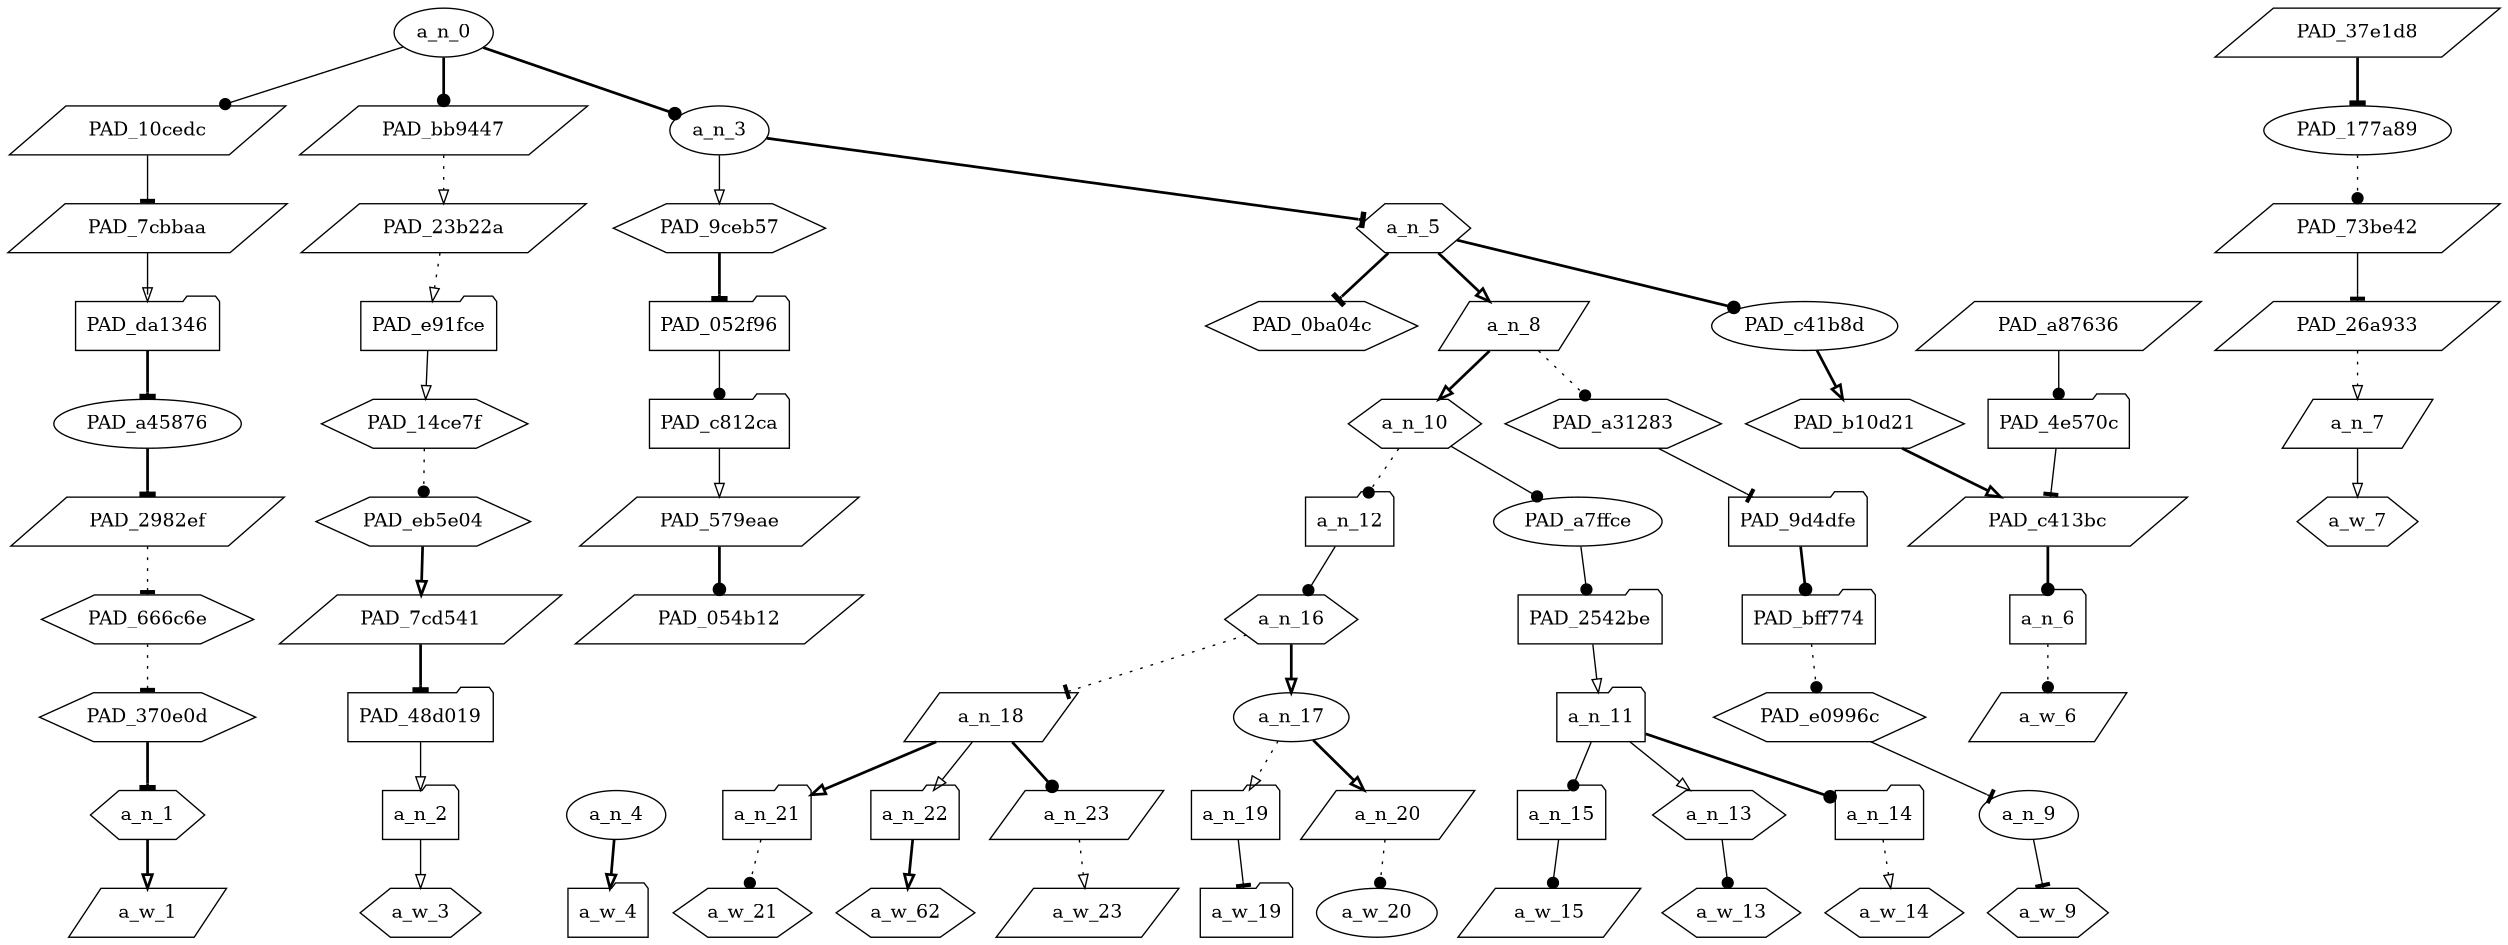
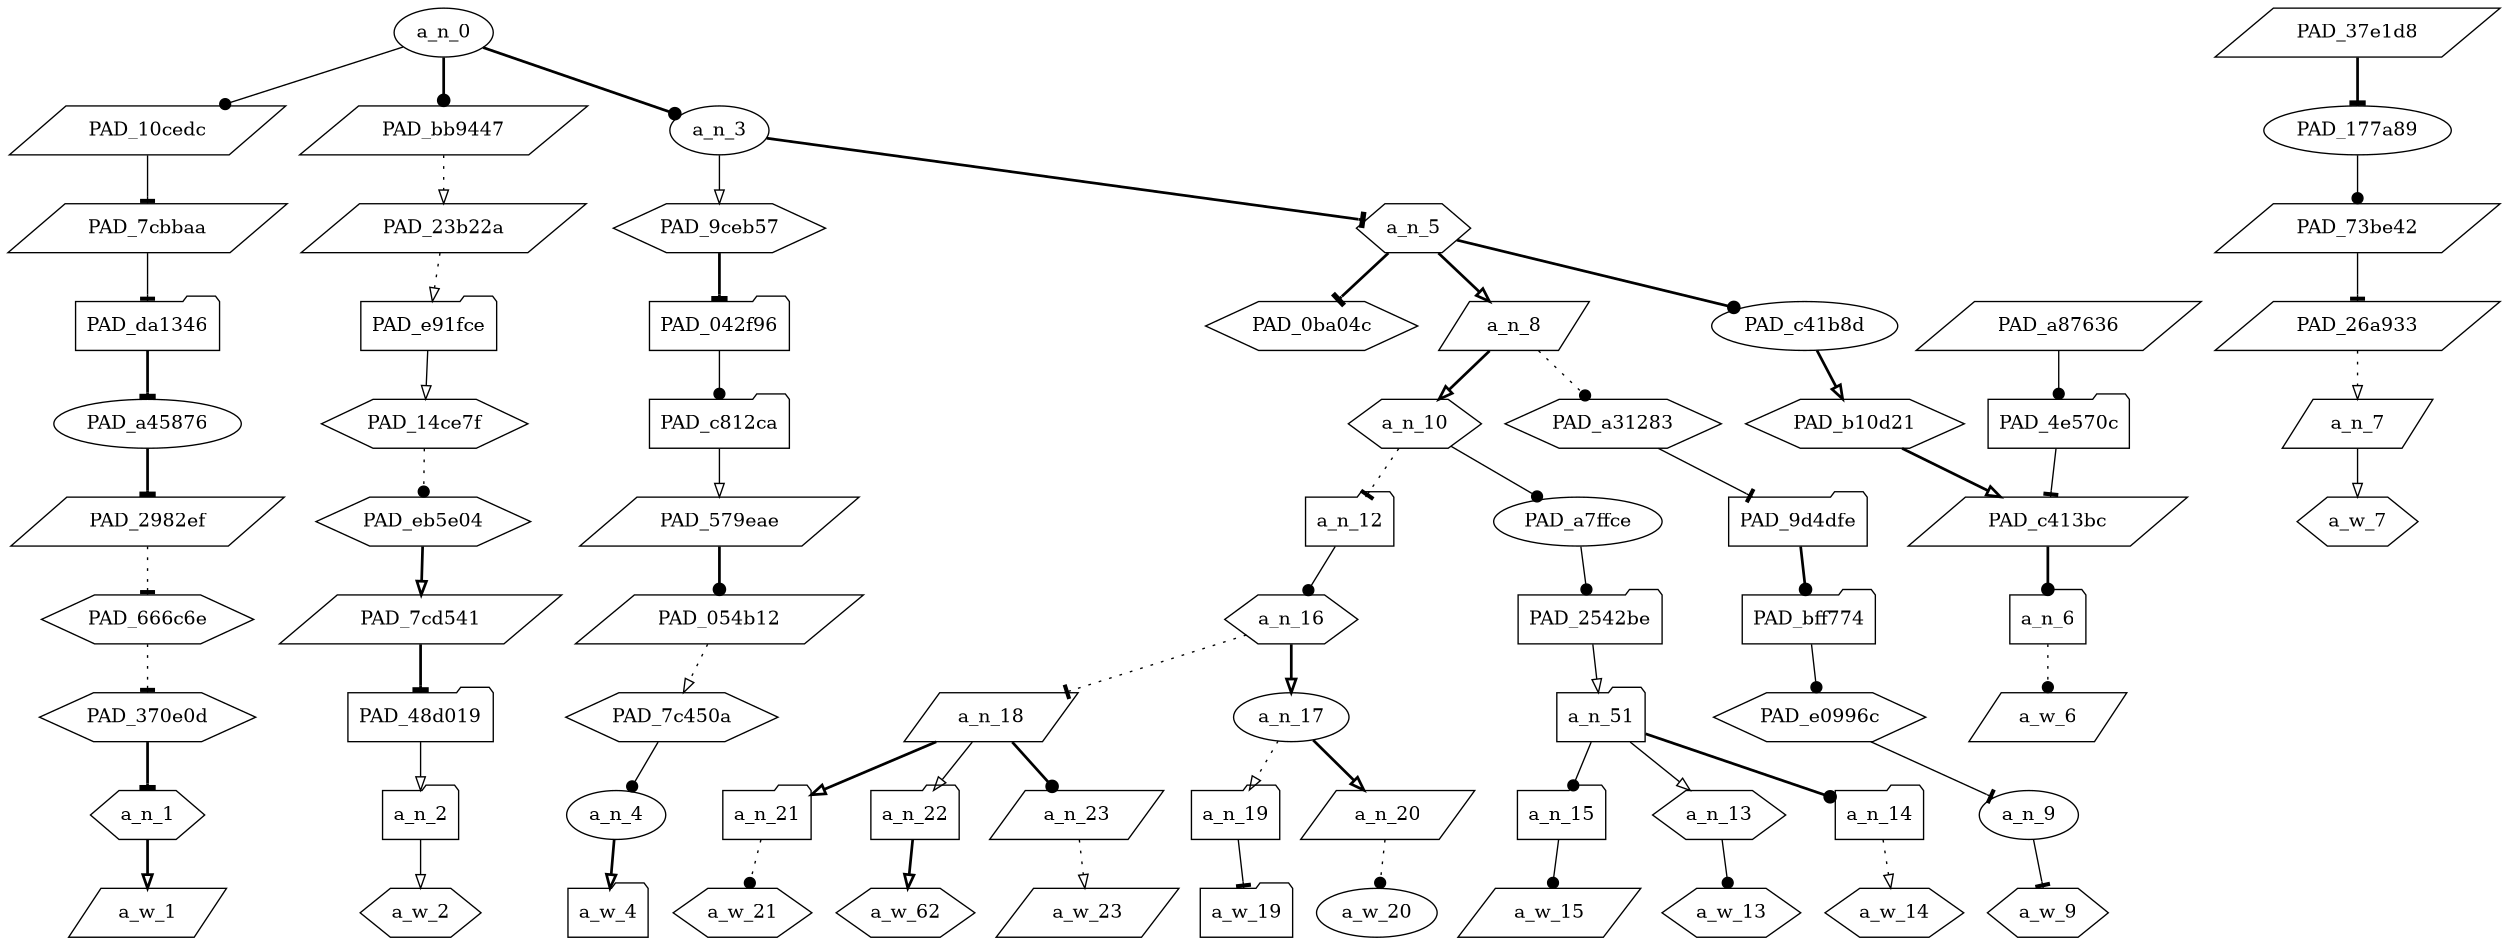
(2358, 174) -> (2358, 174)
(148, 274) -> (148, 274)
(719, 326) -> (719, 326)
(1384, 470) -> (1384, 470)
(1814, 663) -> (1814, 663)
none -> (672, 717)
(1601, 717) -> (1601, 717)
(421, 913) -> (421, 913)
